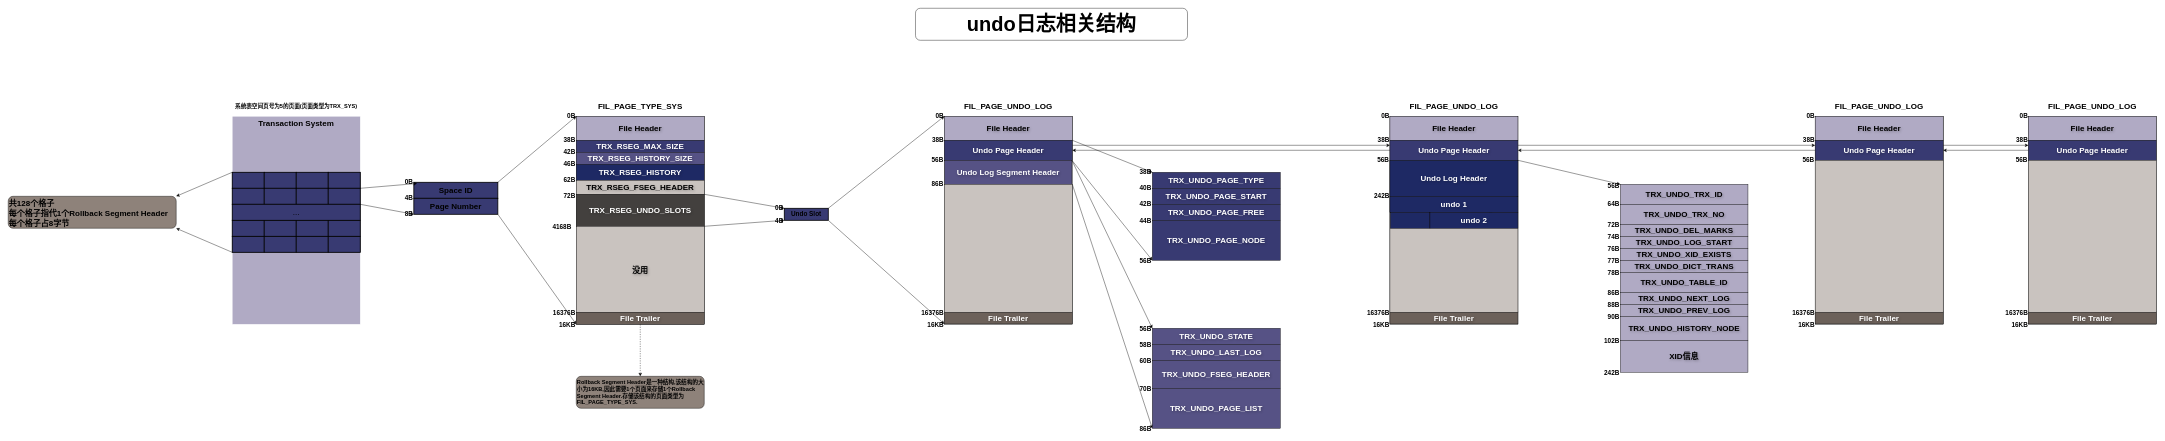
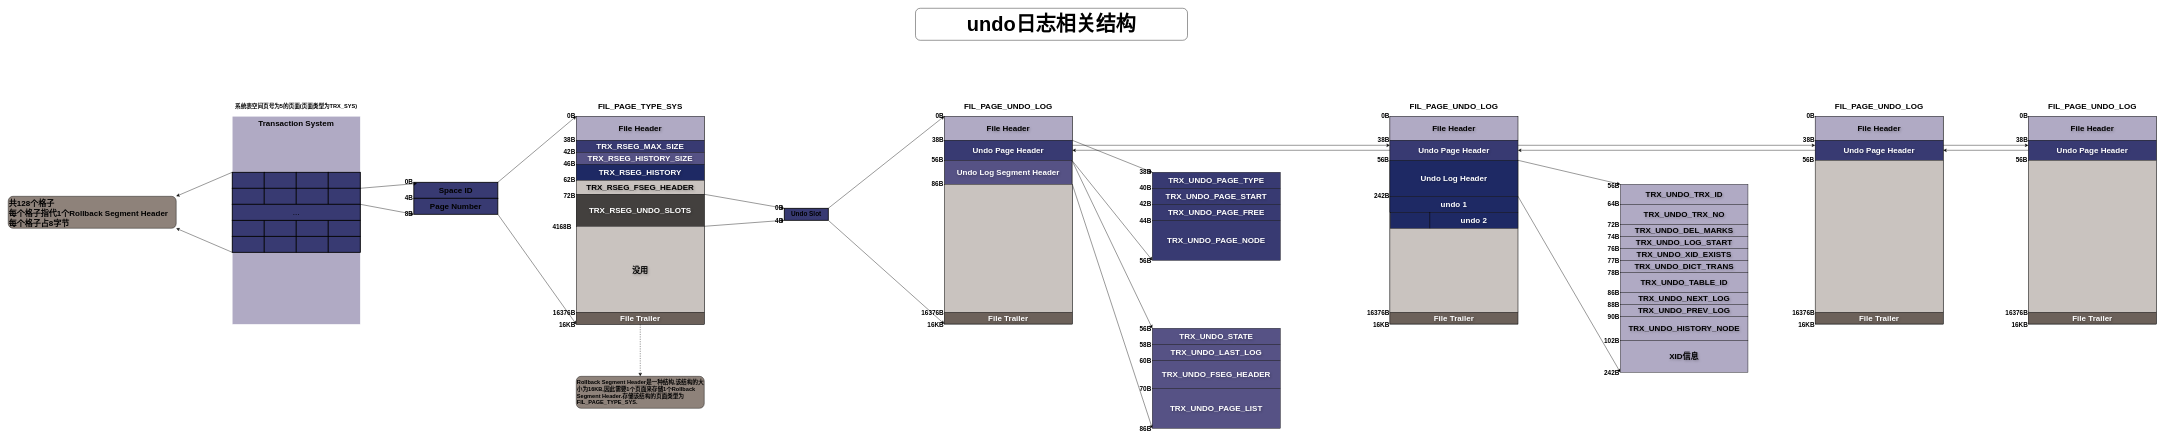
(1517, 197) -> (1618, 368)
